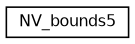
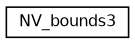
(67, 22) -> (67, 22)
